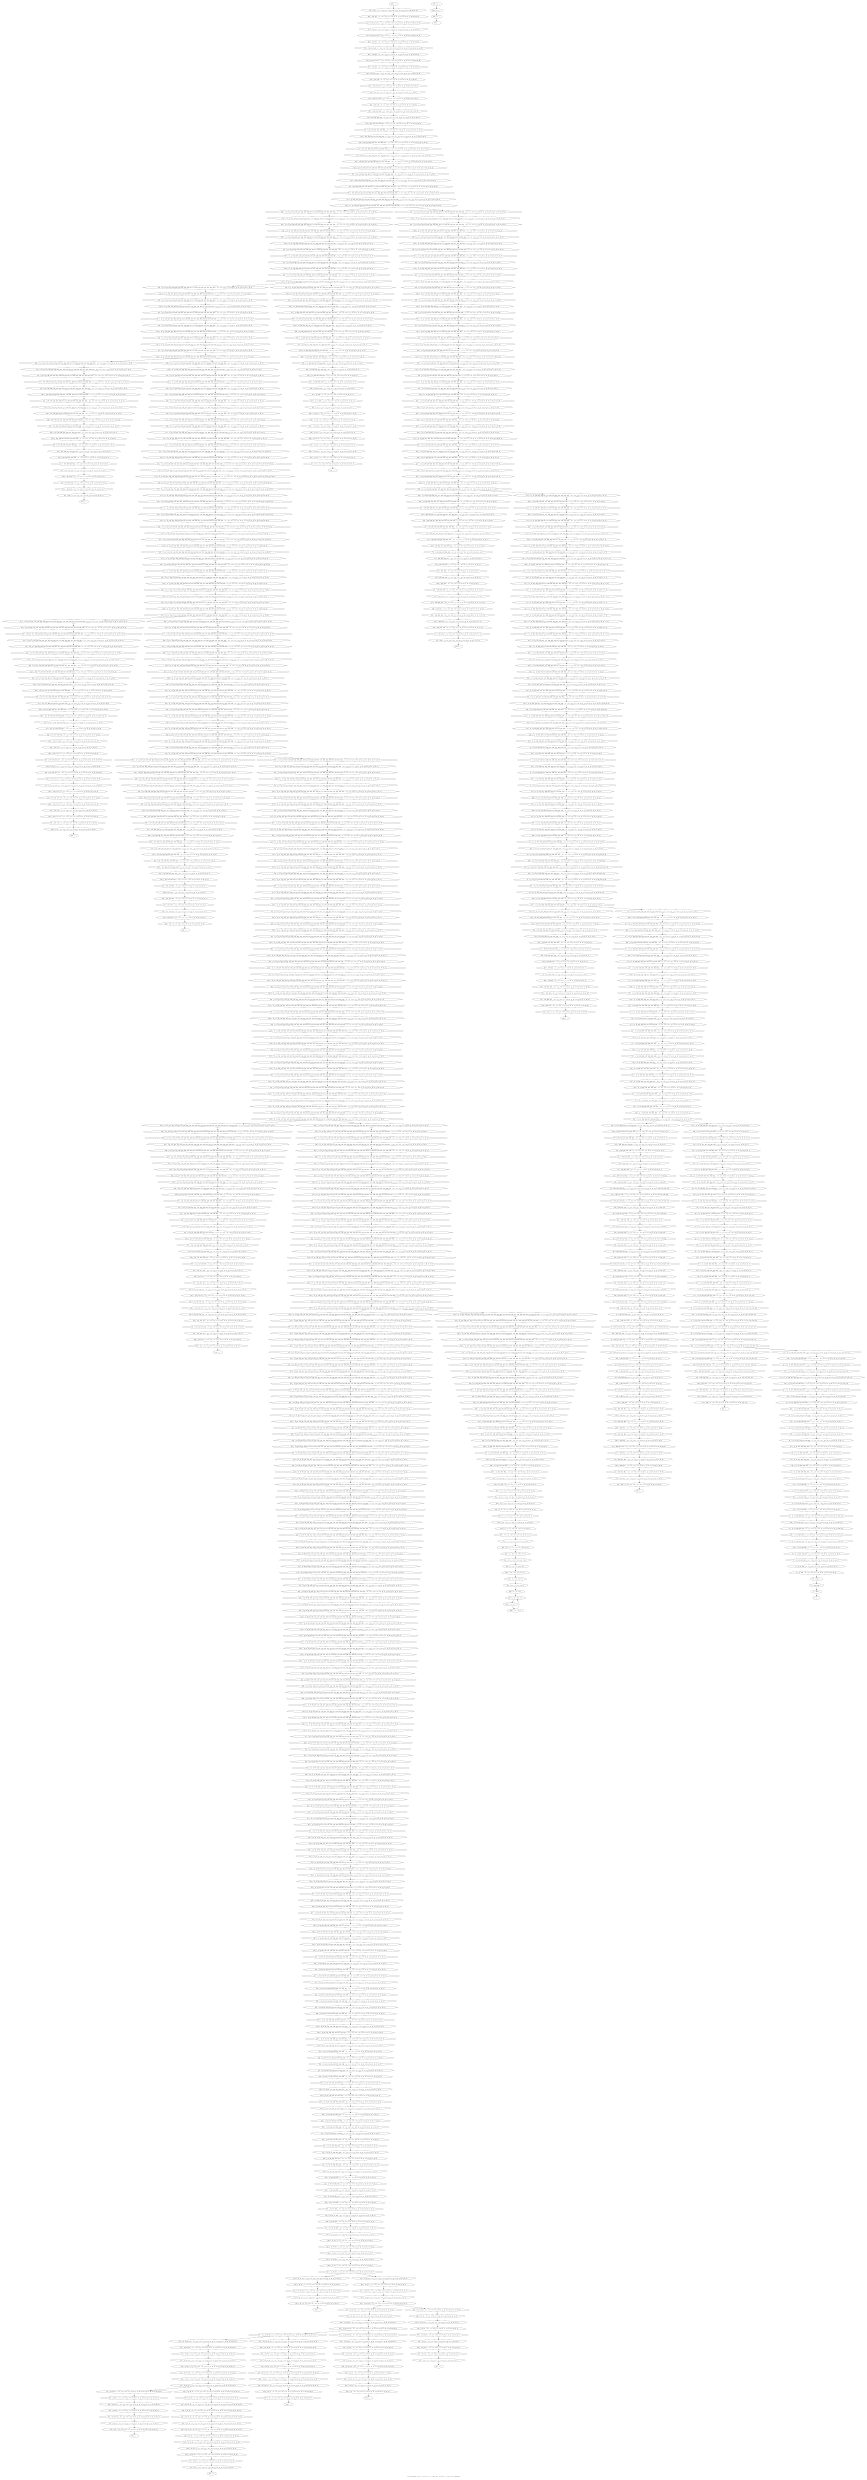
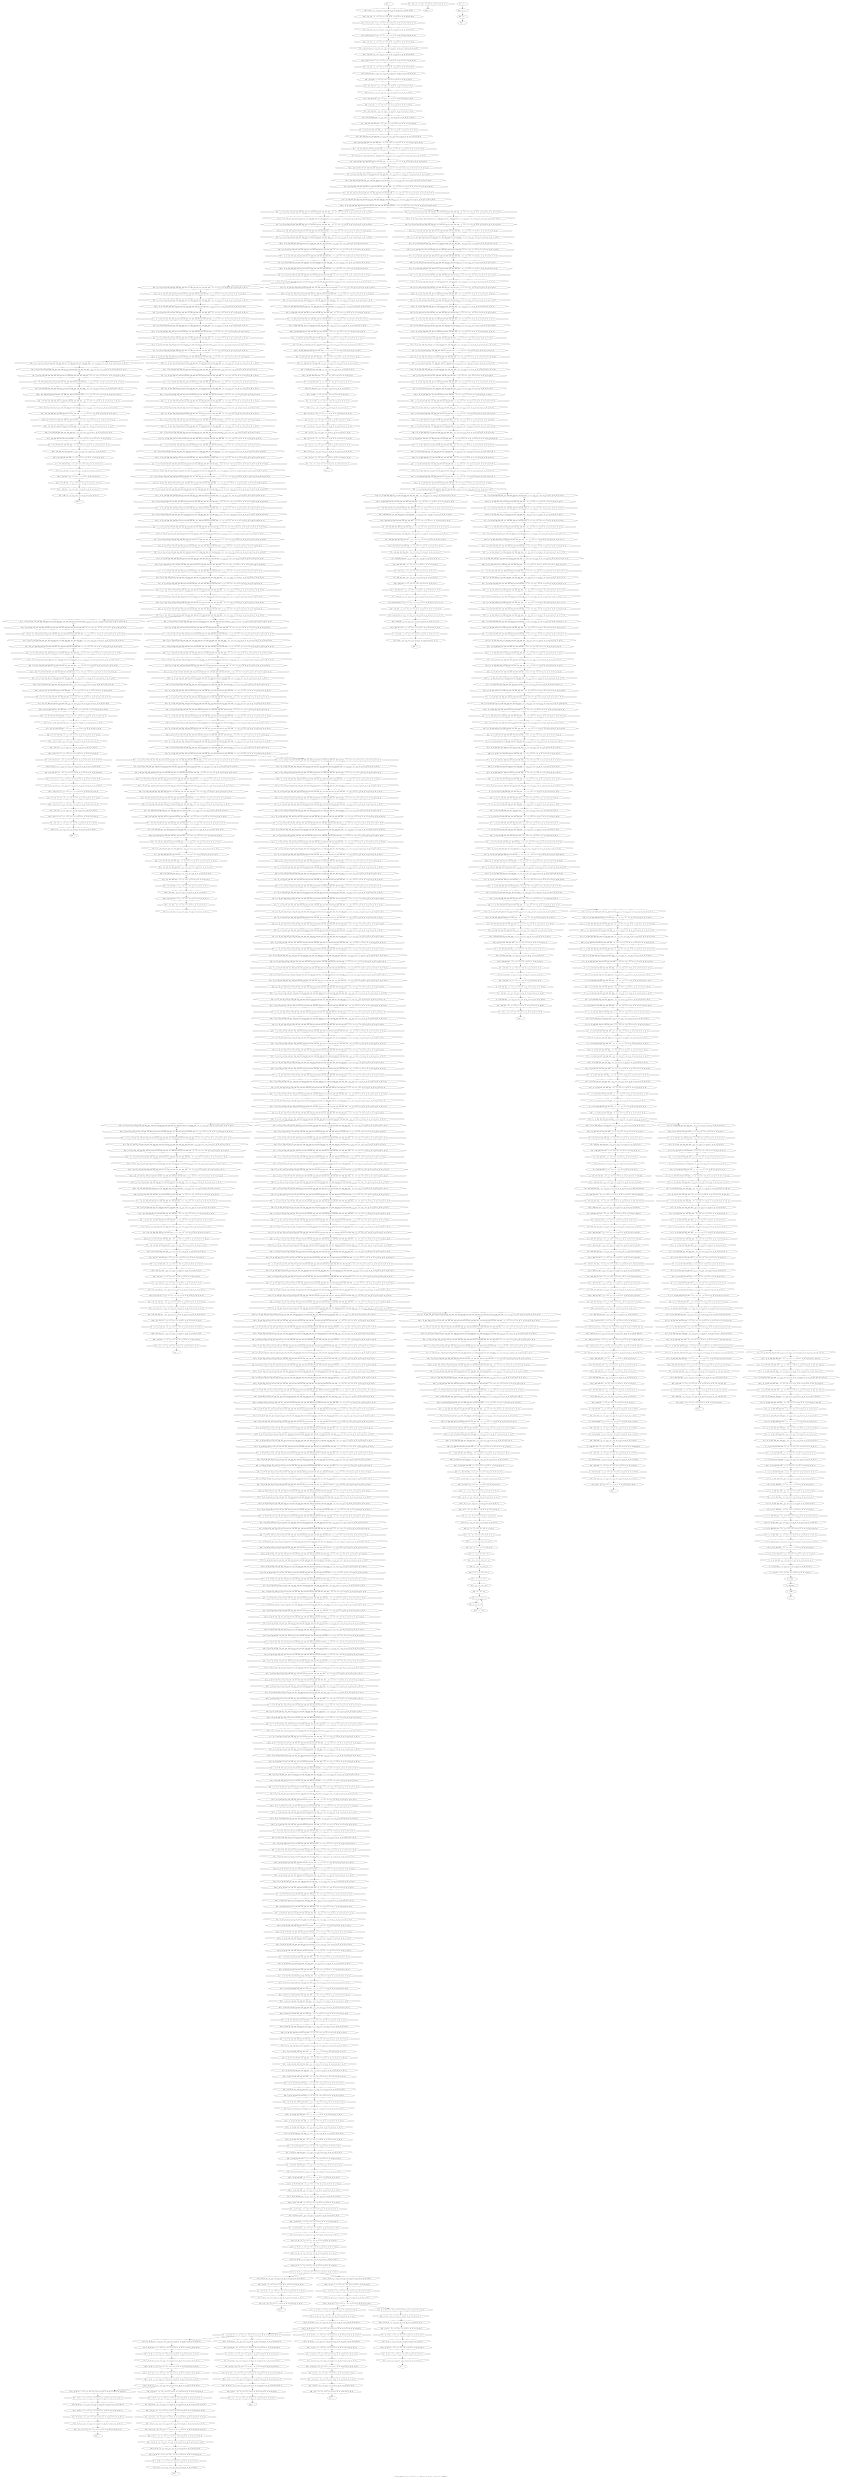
(185, 918) -> none
